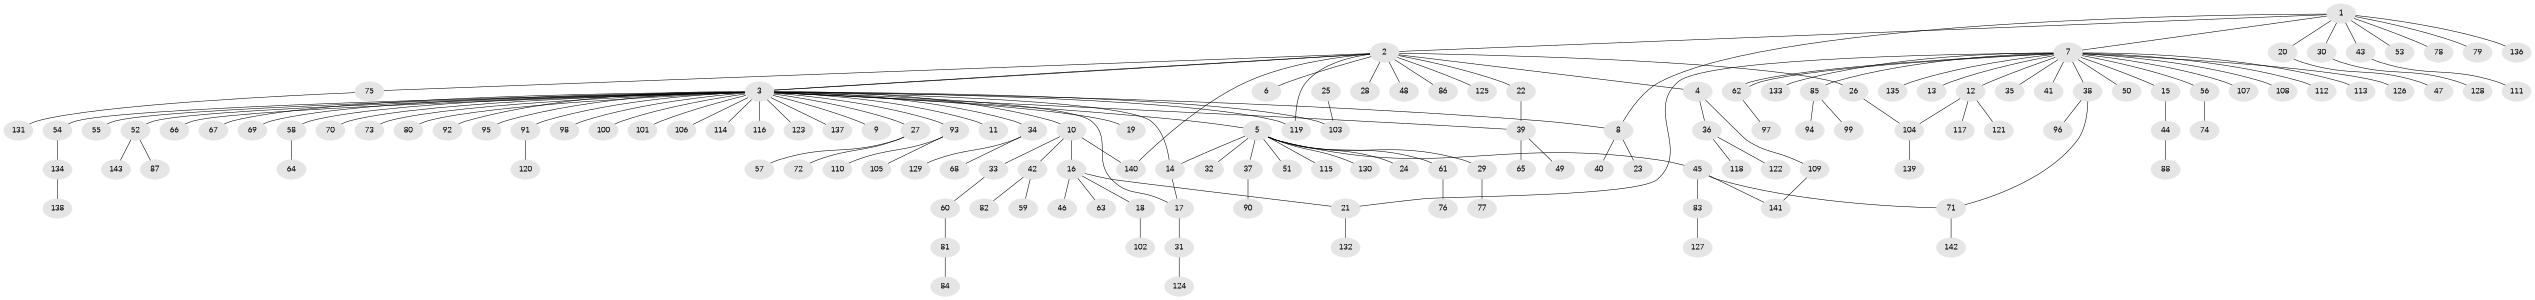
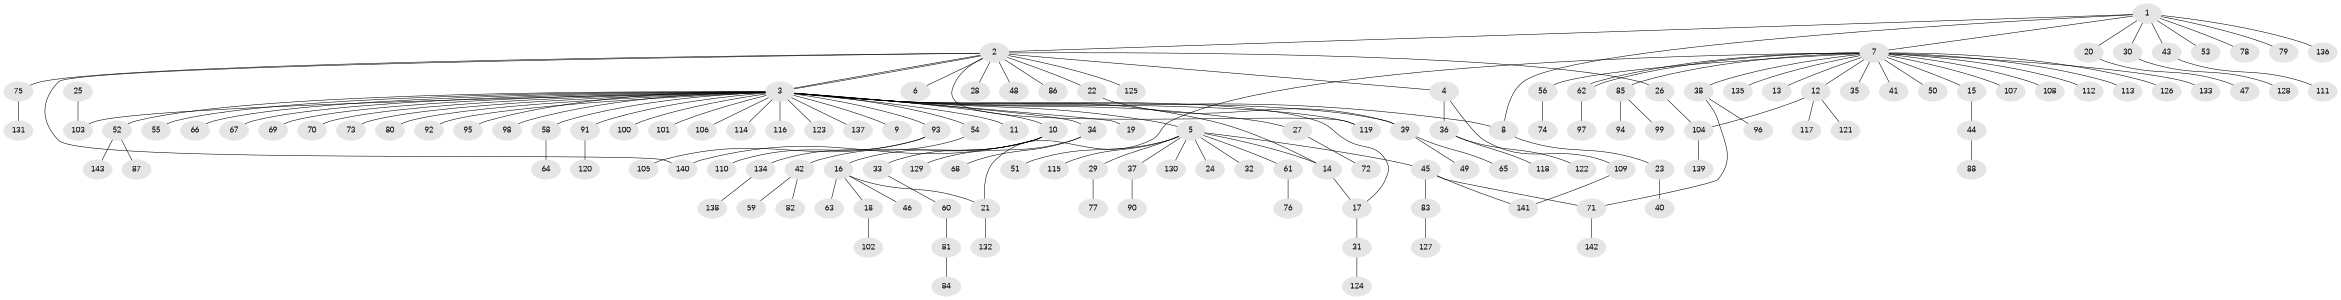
(1609, 150) -> (1660, 189)
(759, 170) -> none
